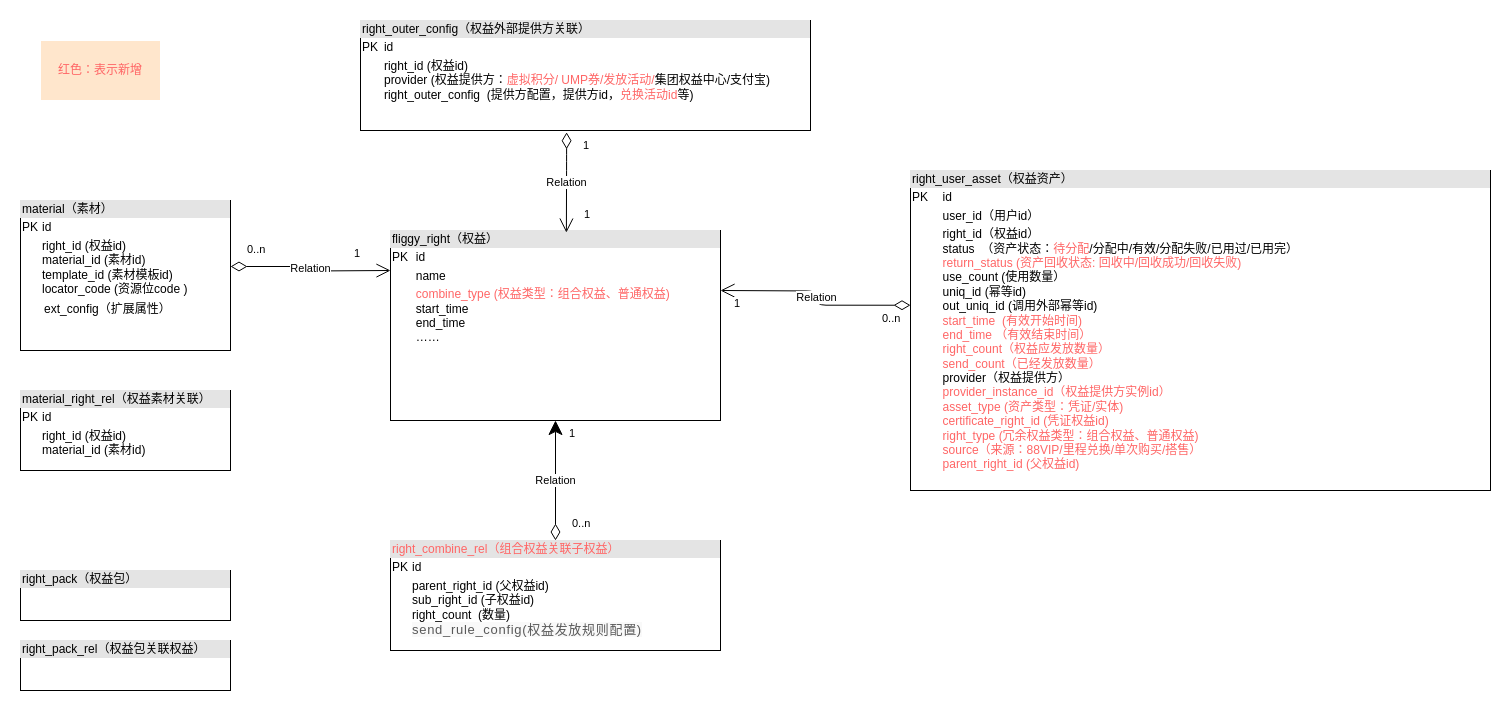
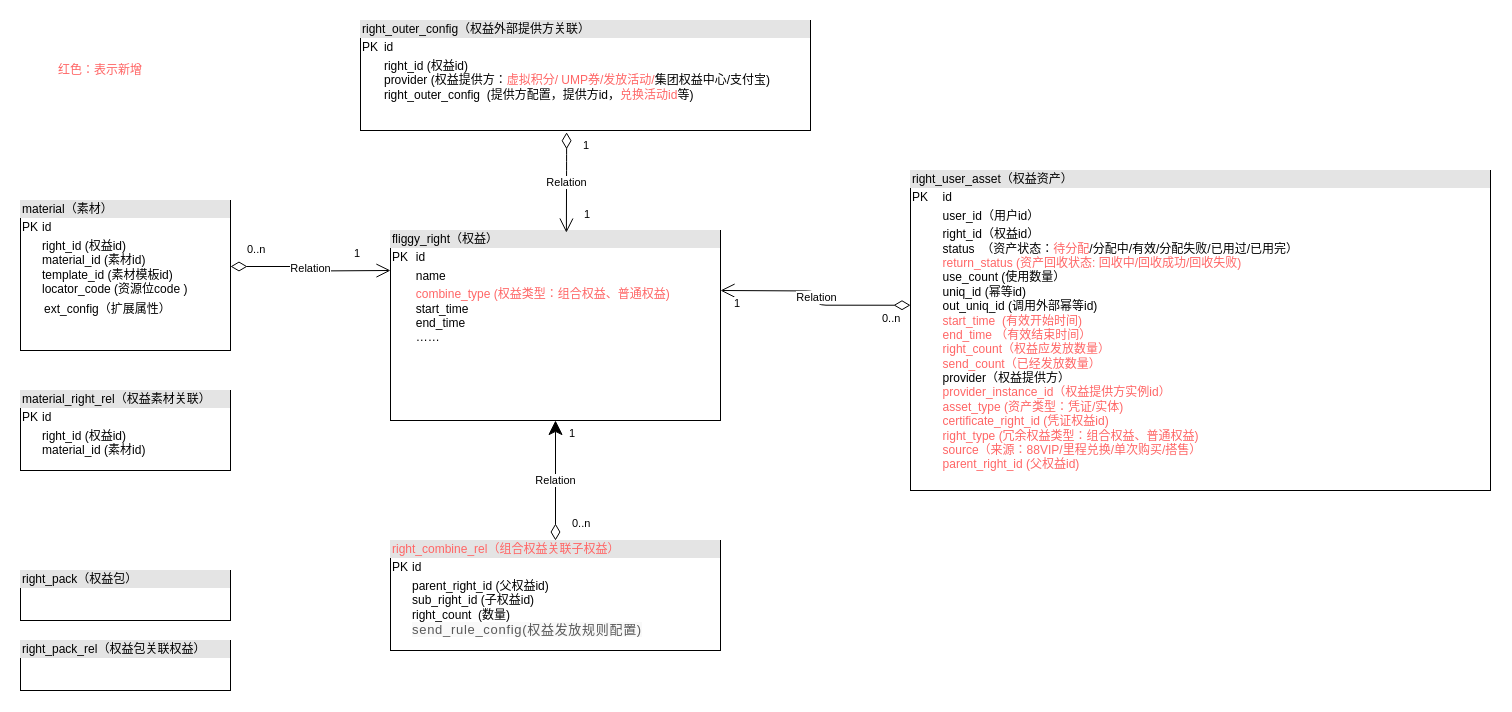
(101, 71) -> (101, 71)
